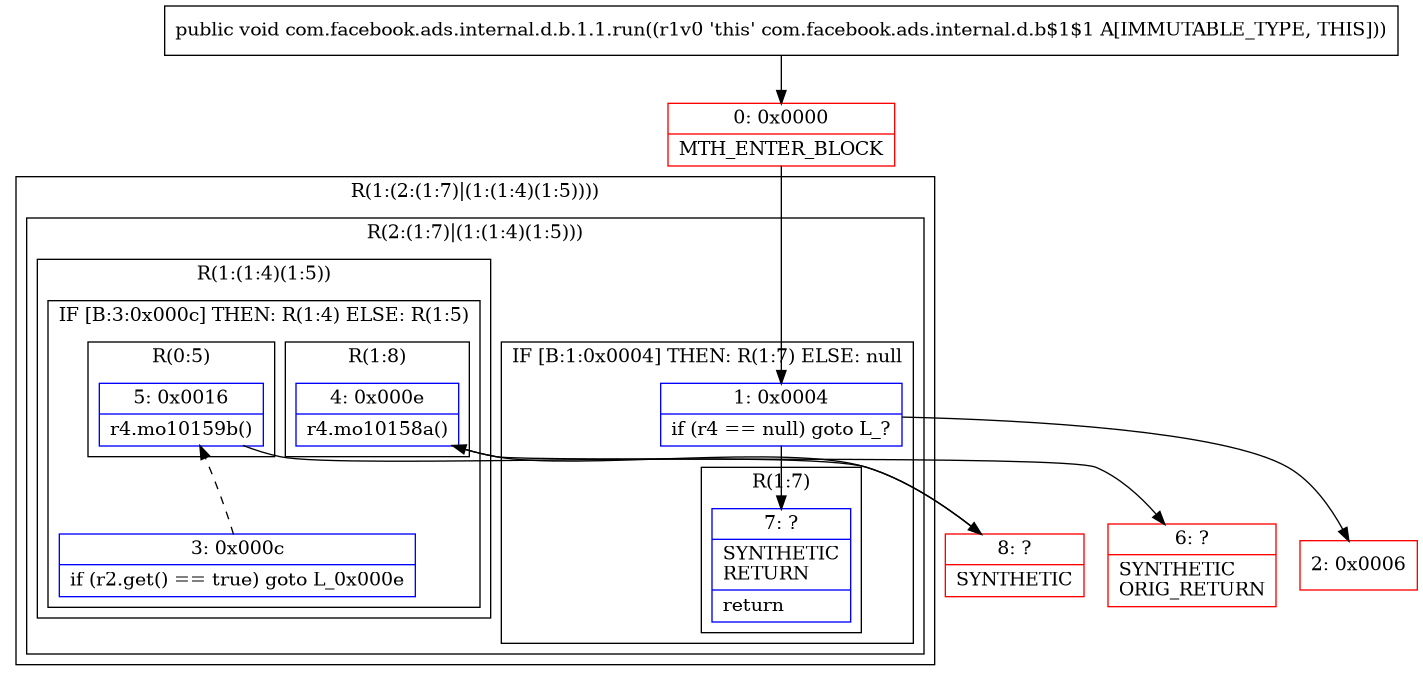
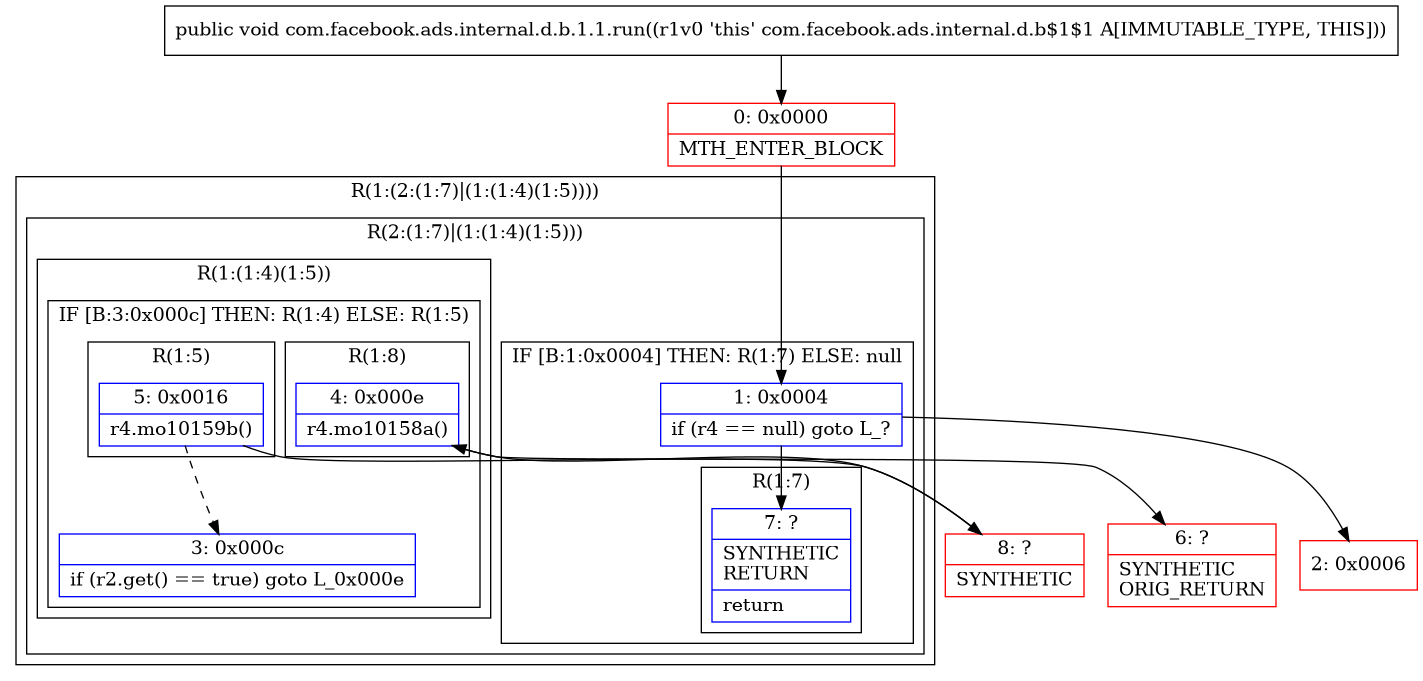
(181, 357) -> (181, 357)
(221, 496) -> (198, 484)
